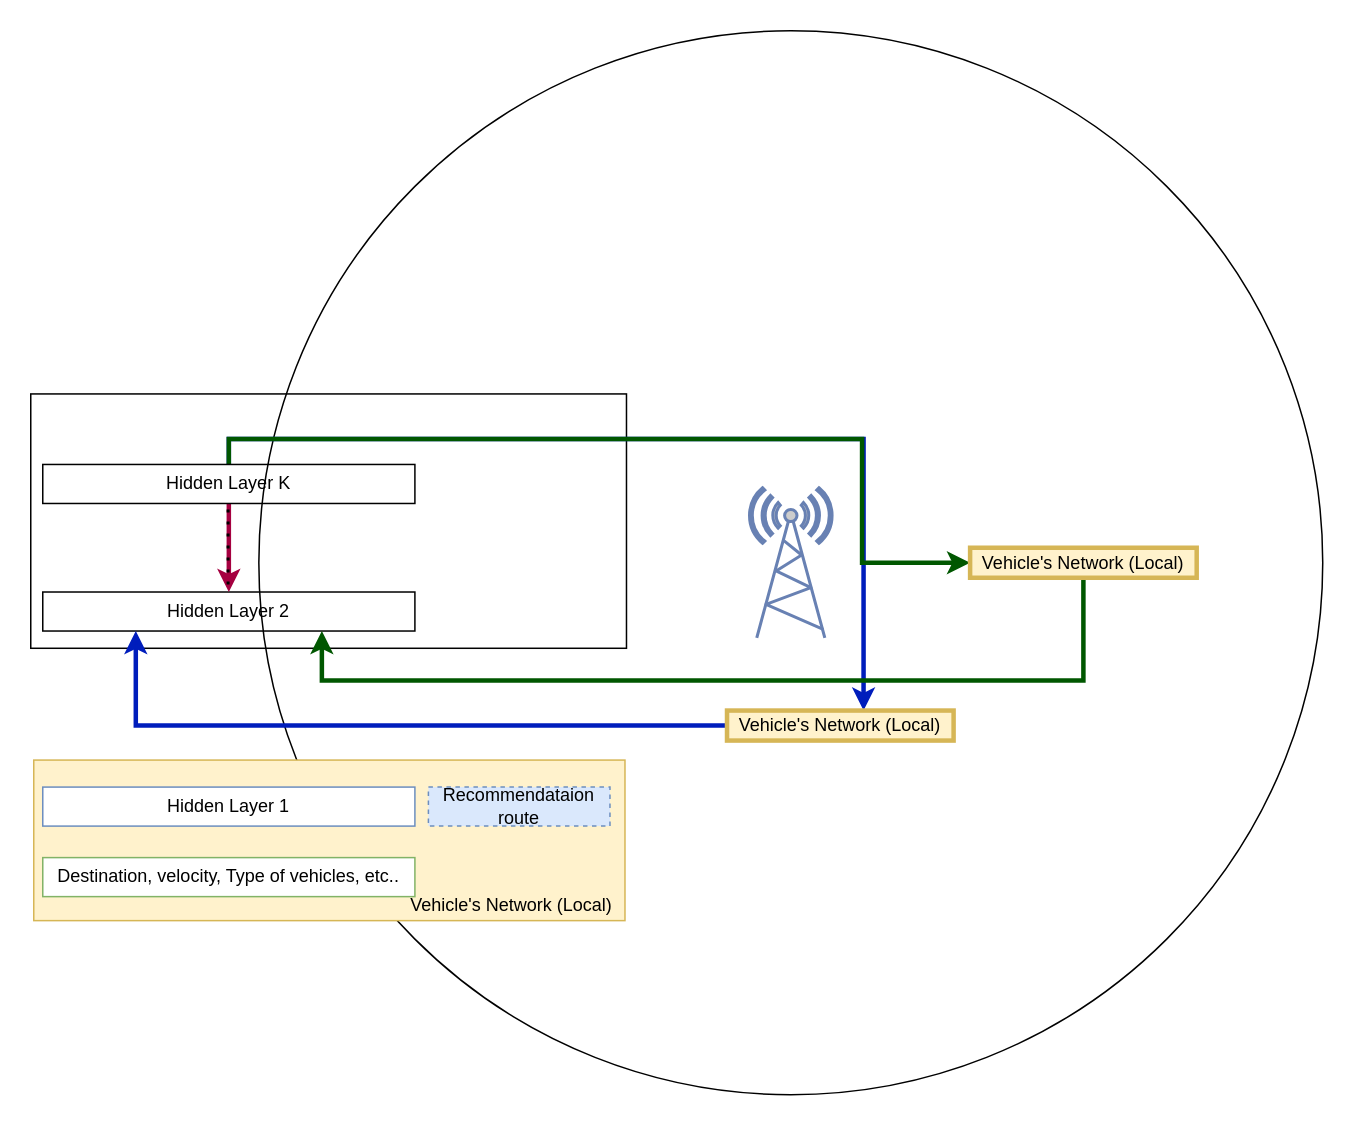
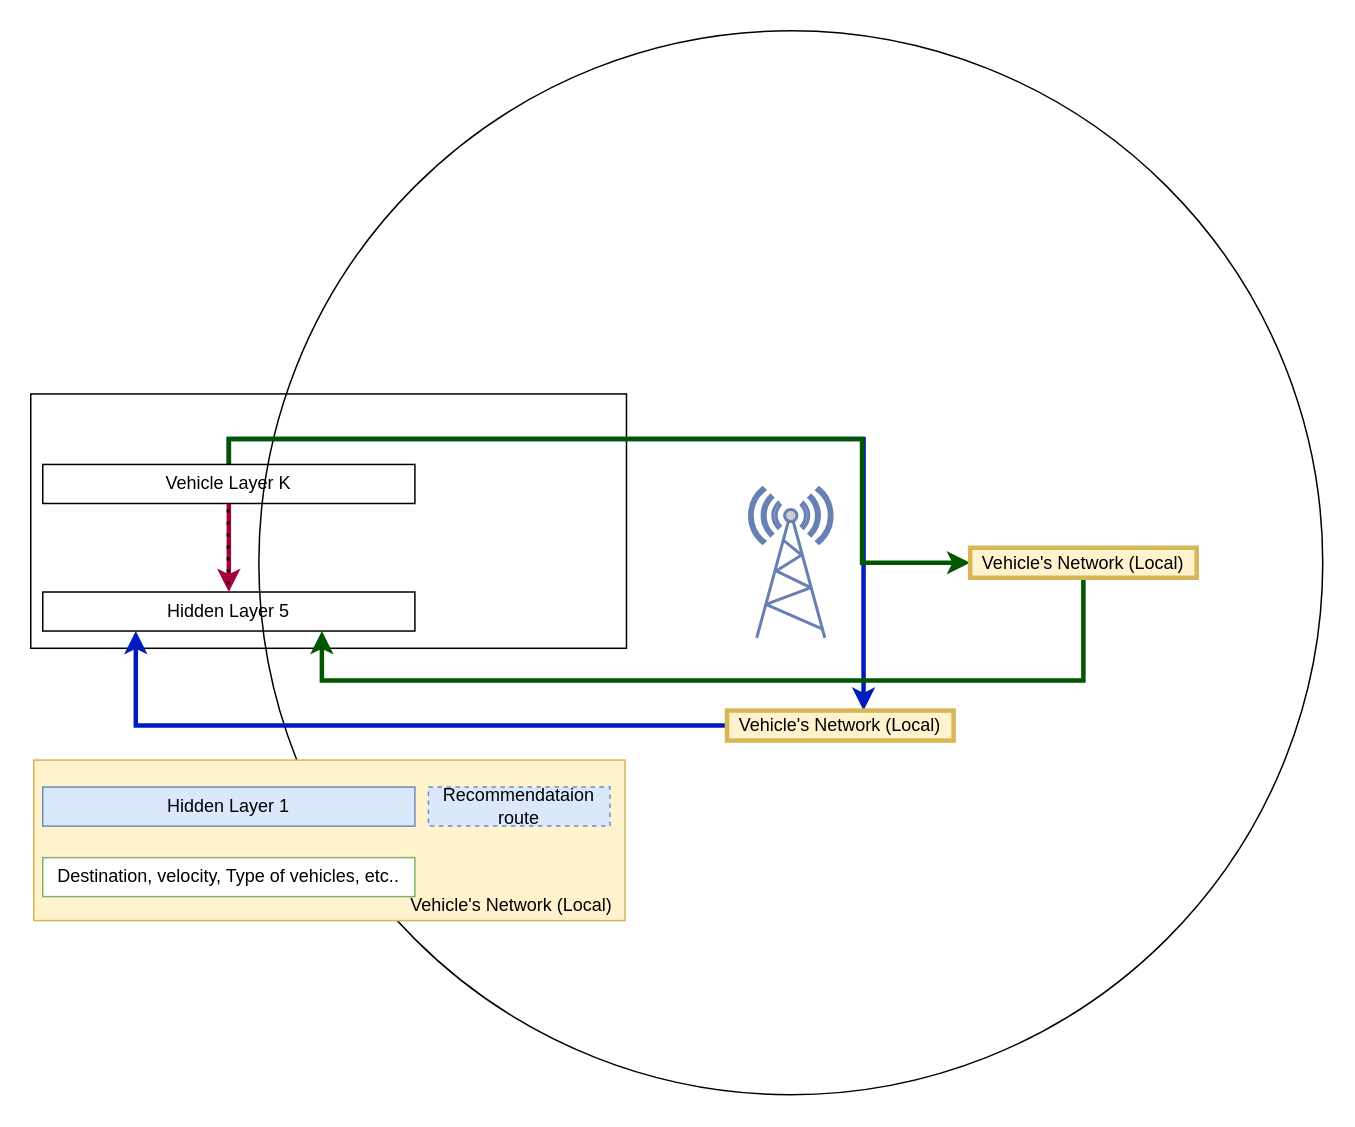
(229, 484) -> (229, 484)
(229, 611) -> (229, 611)
(229, 806) -> (229, 806)
